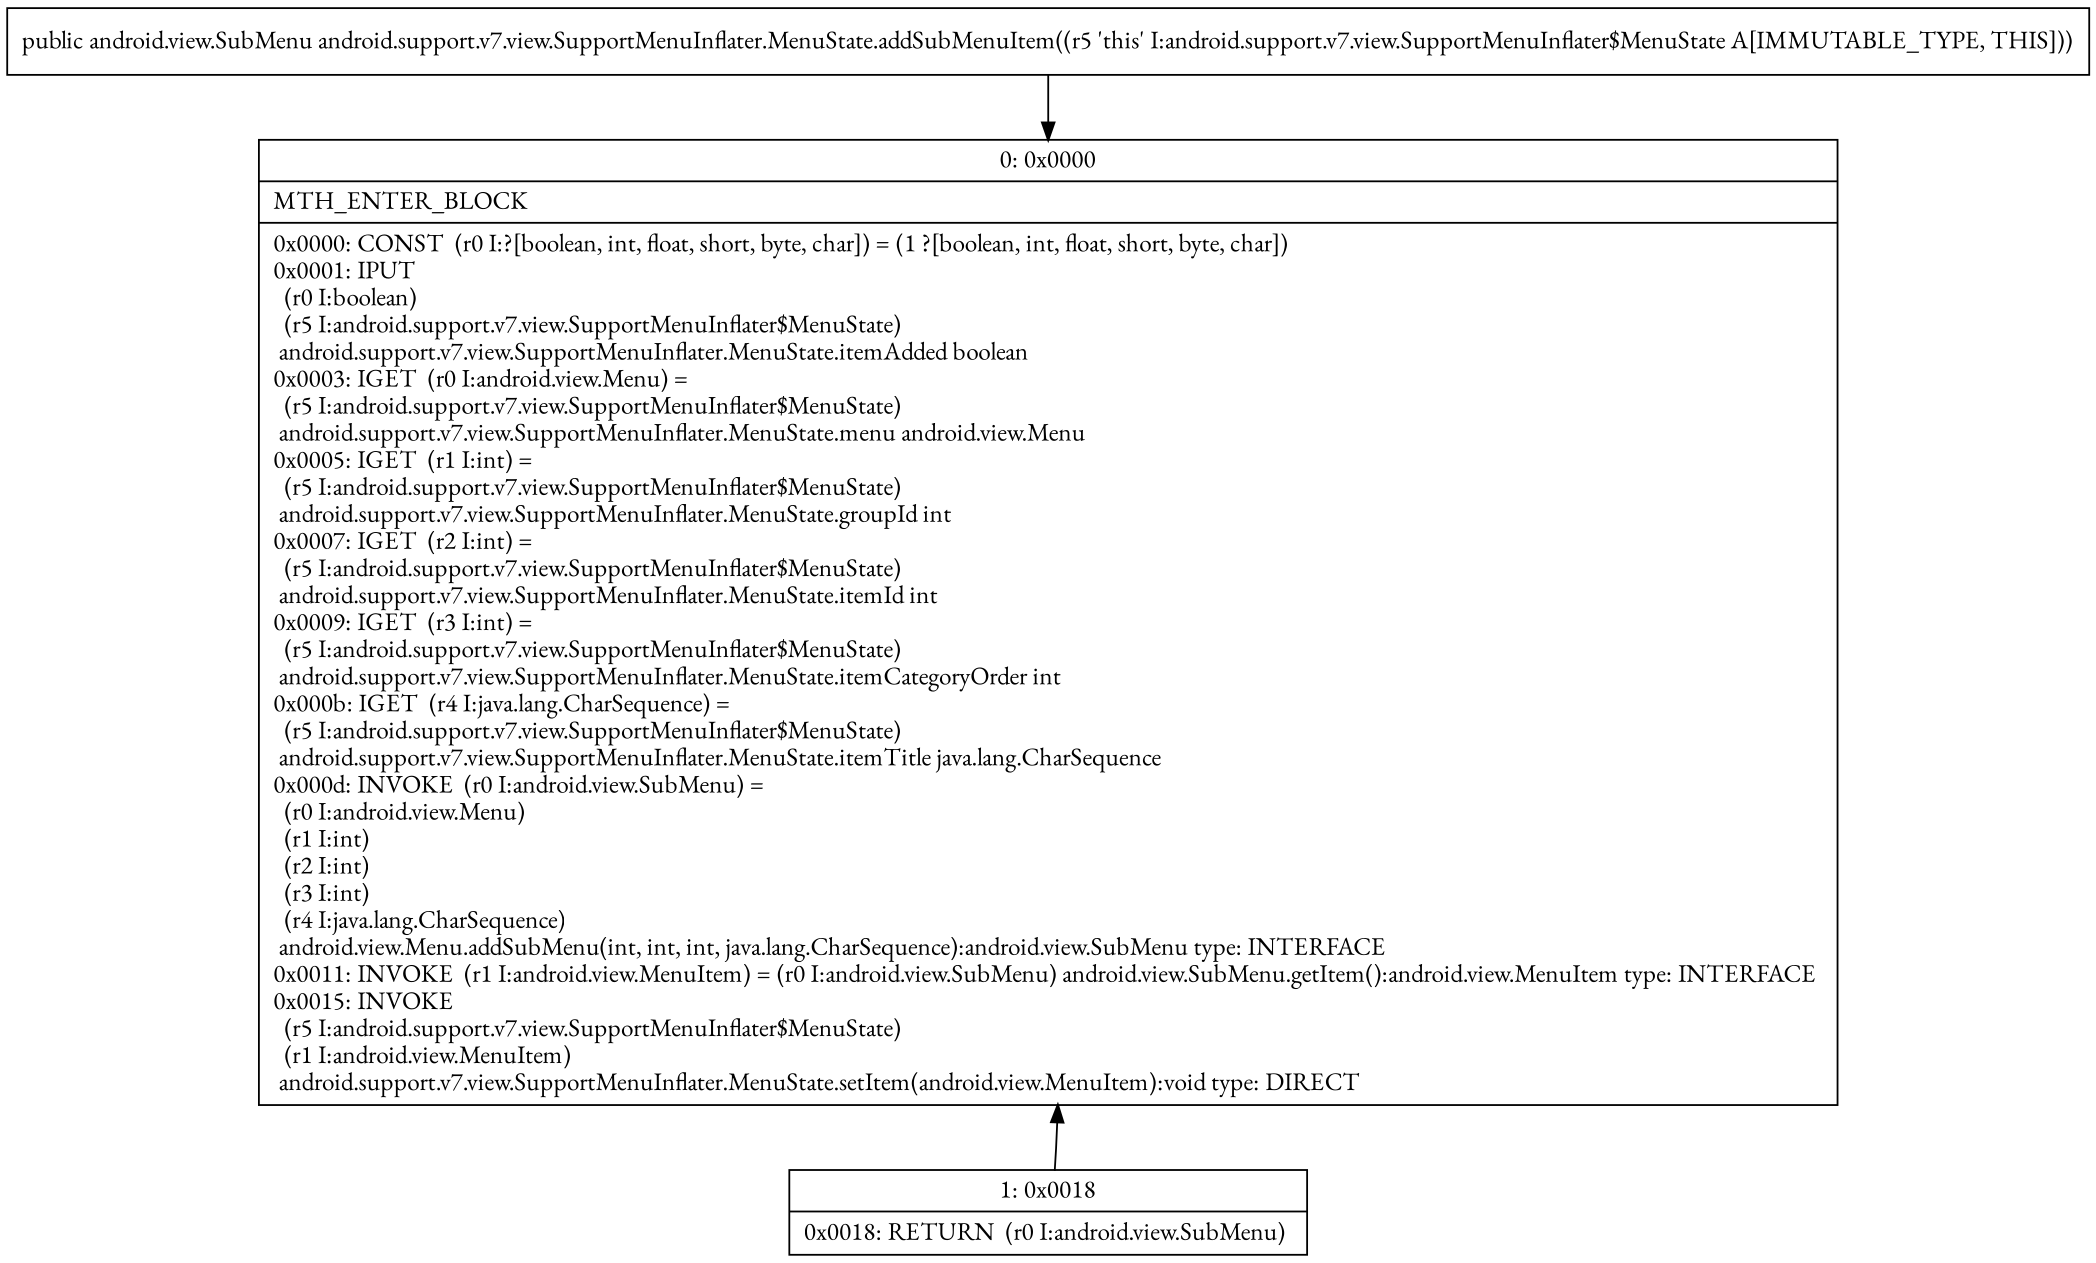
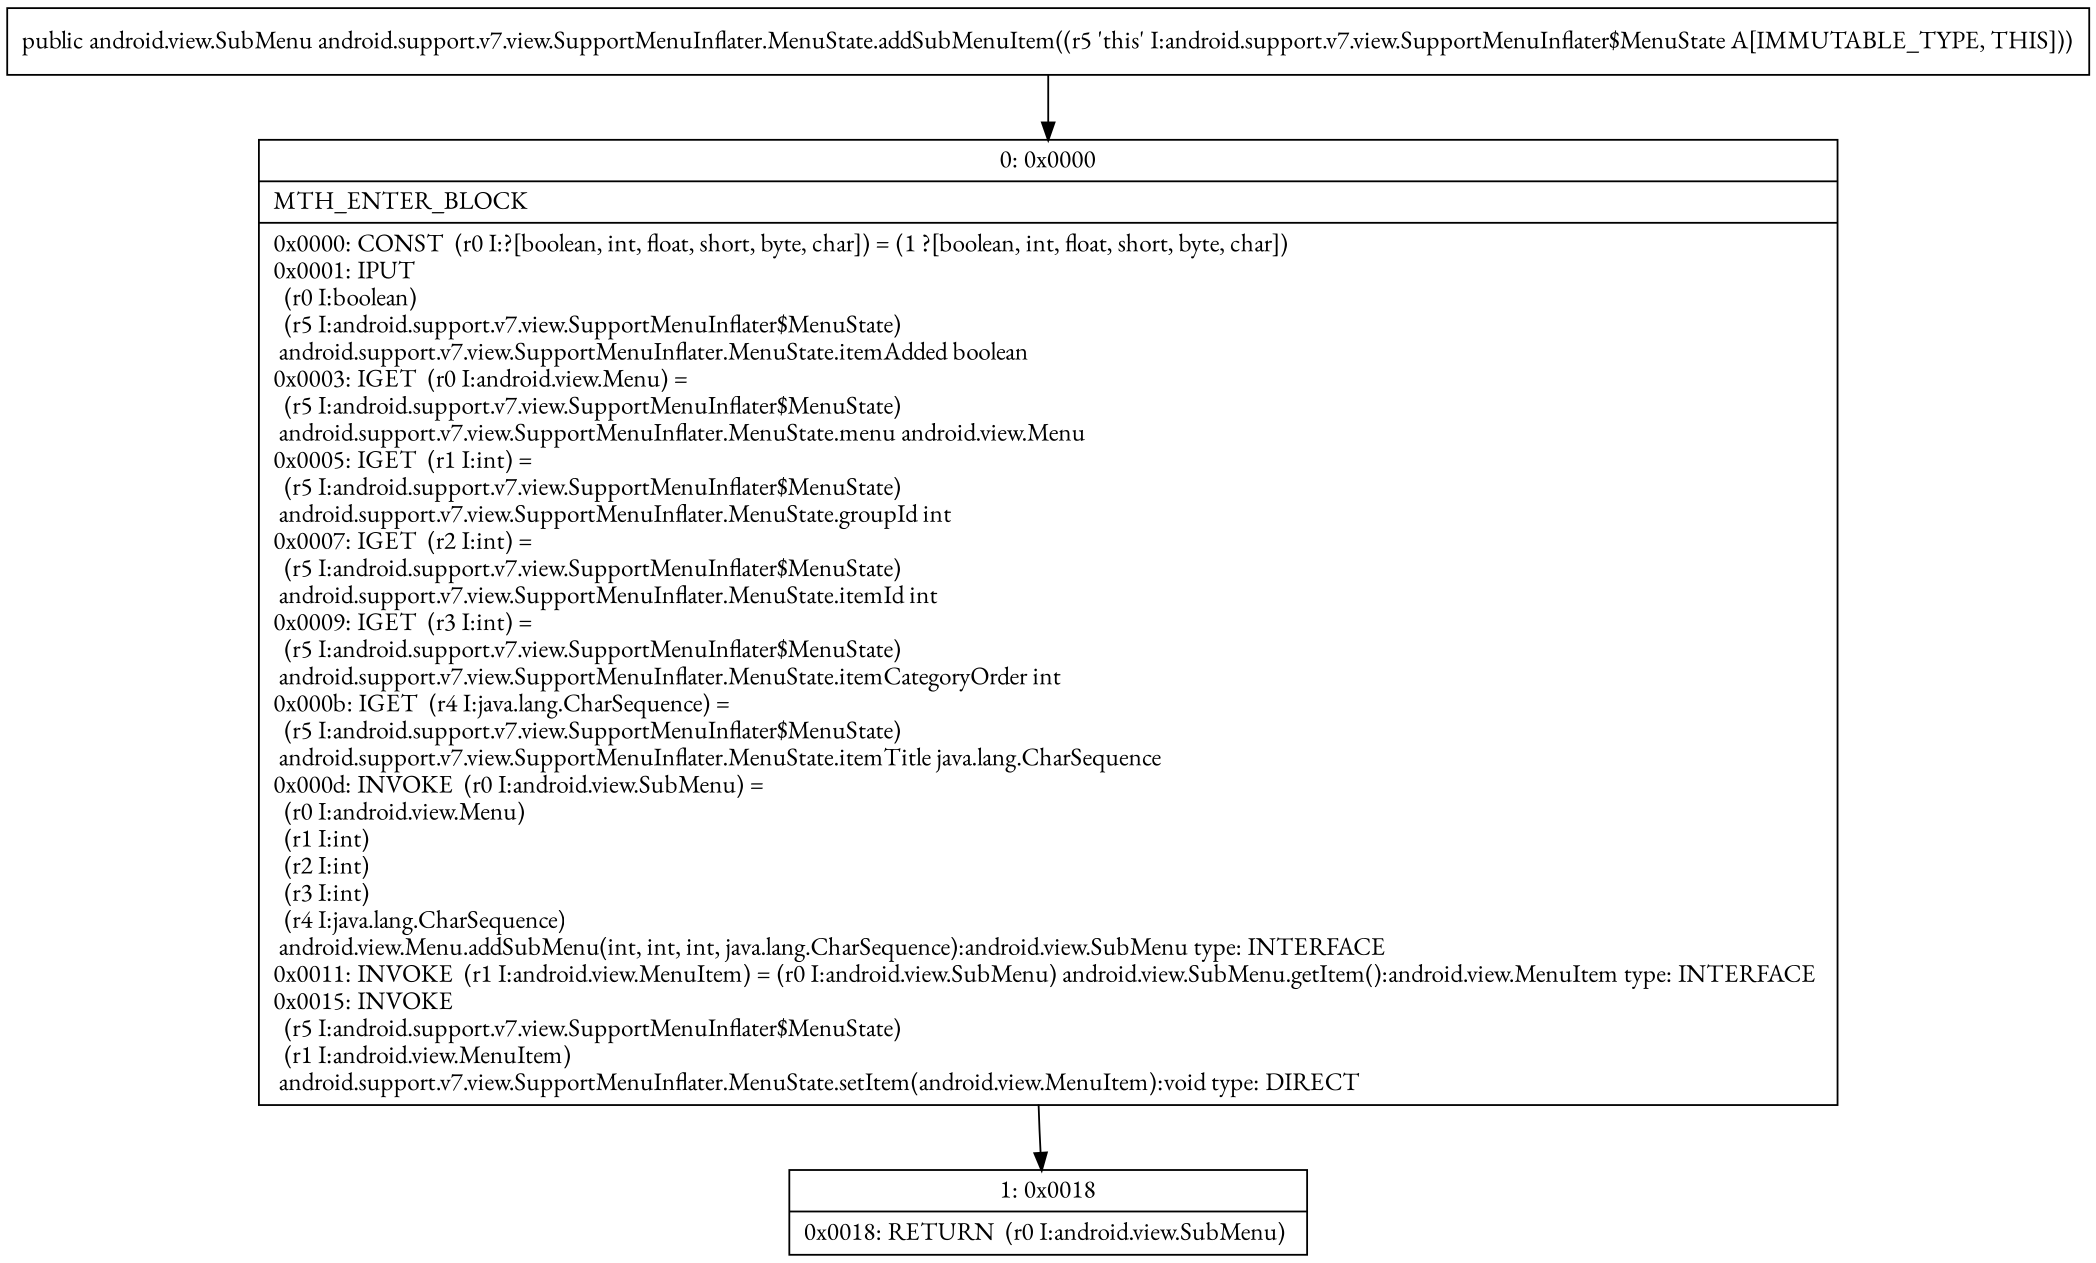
(1056, 1147) -> (1039, 1128)
